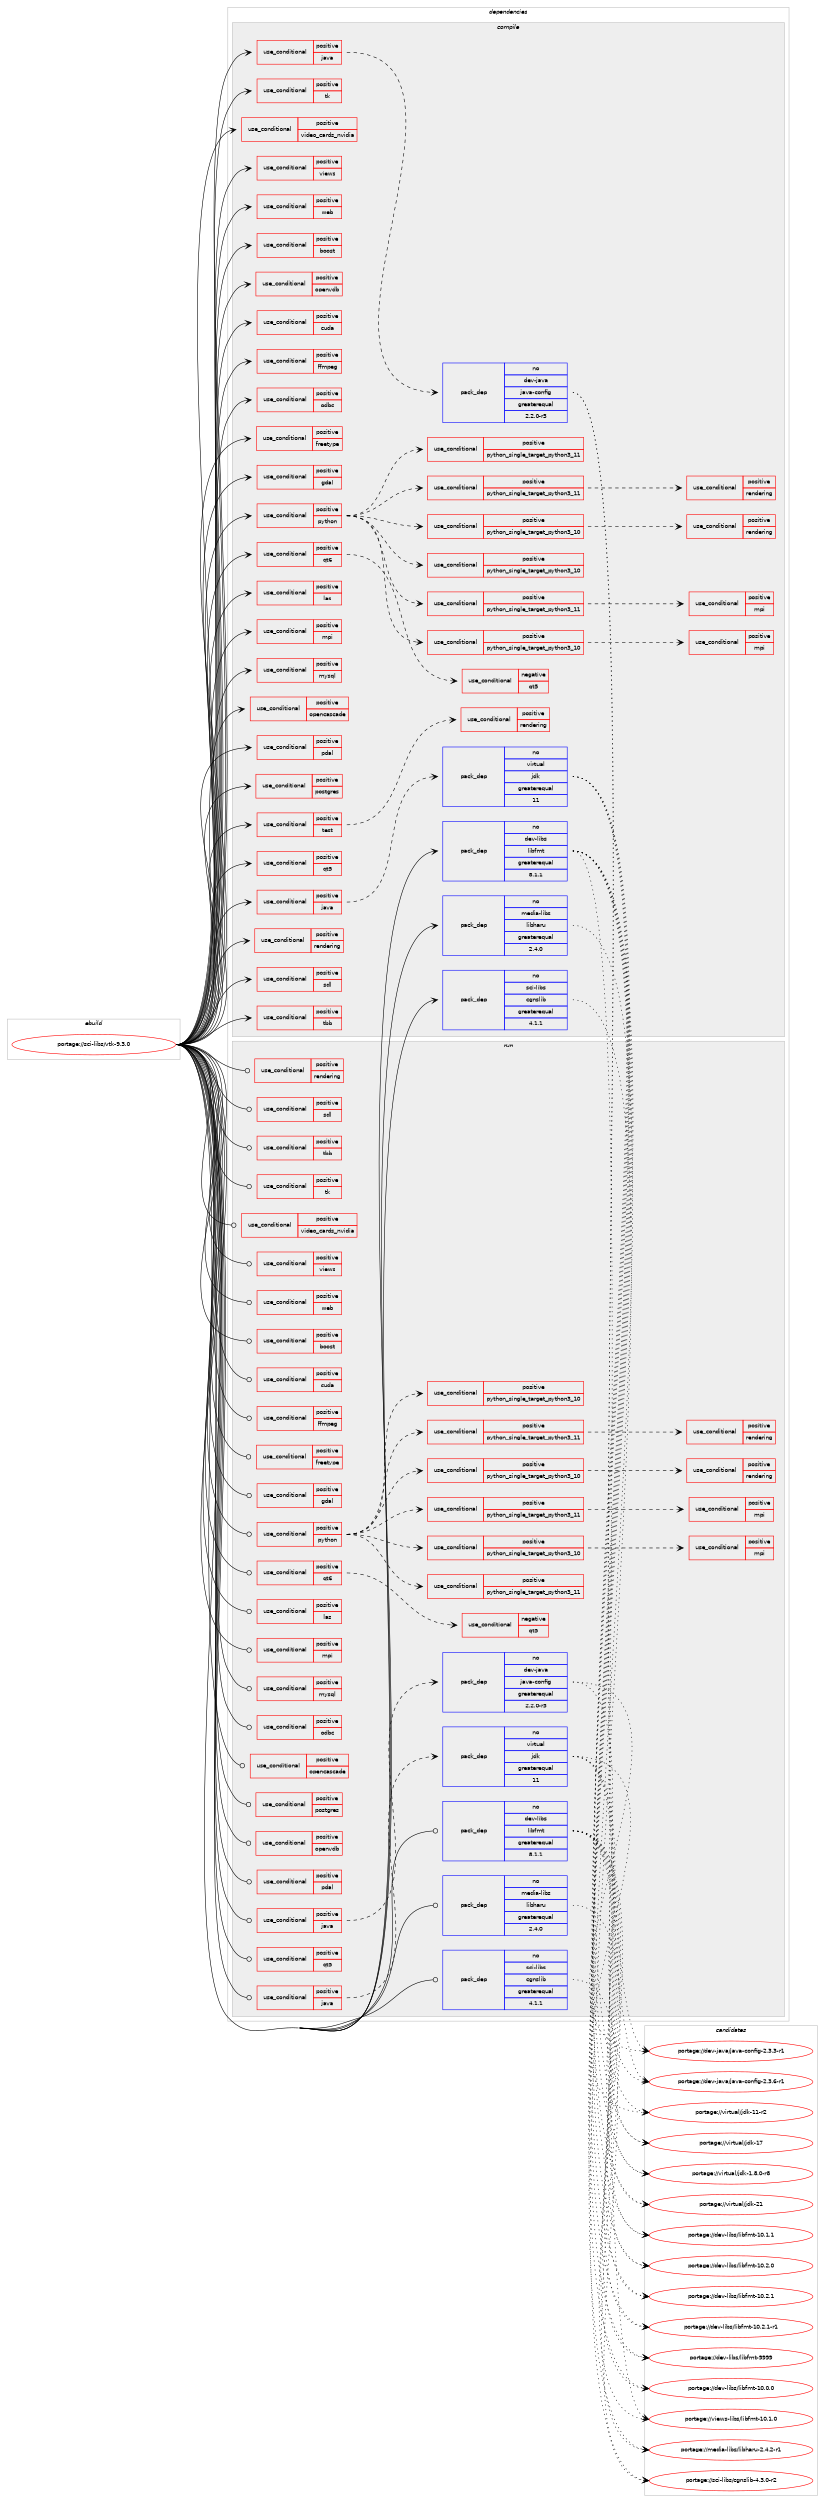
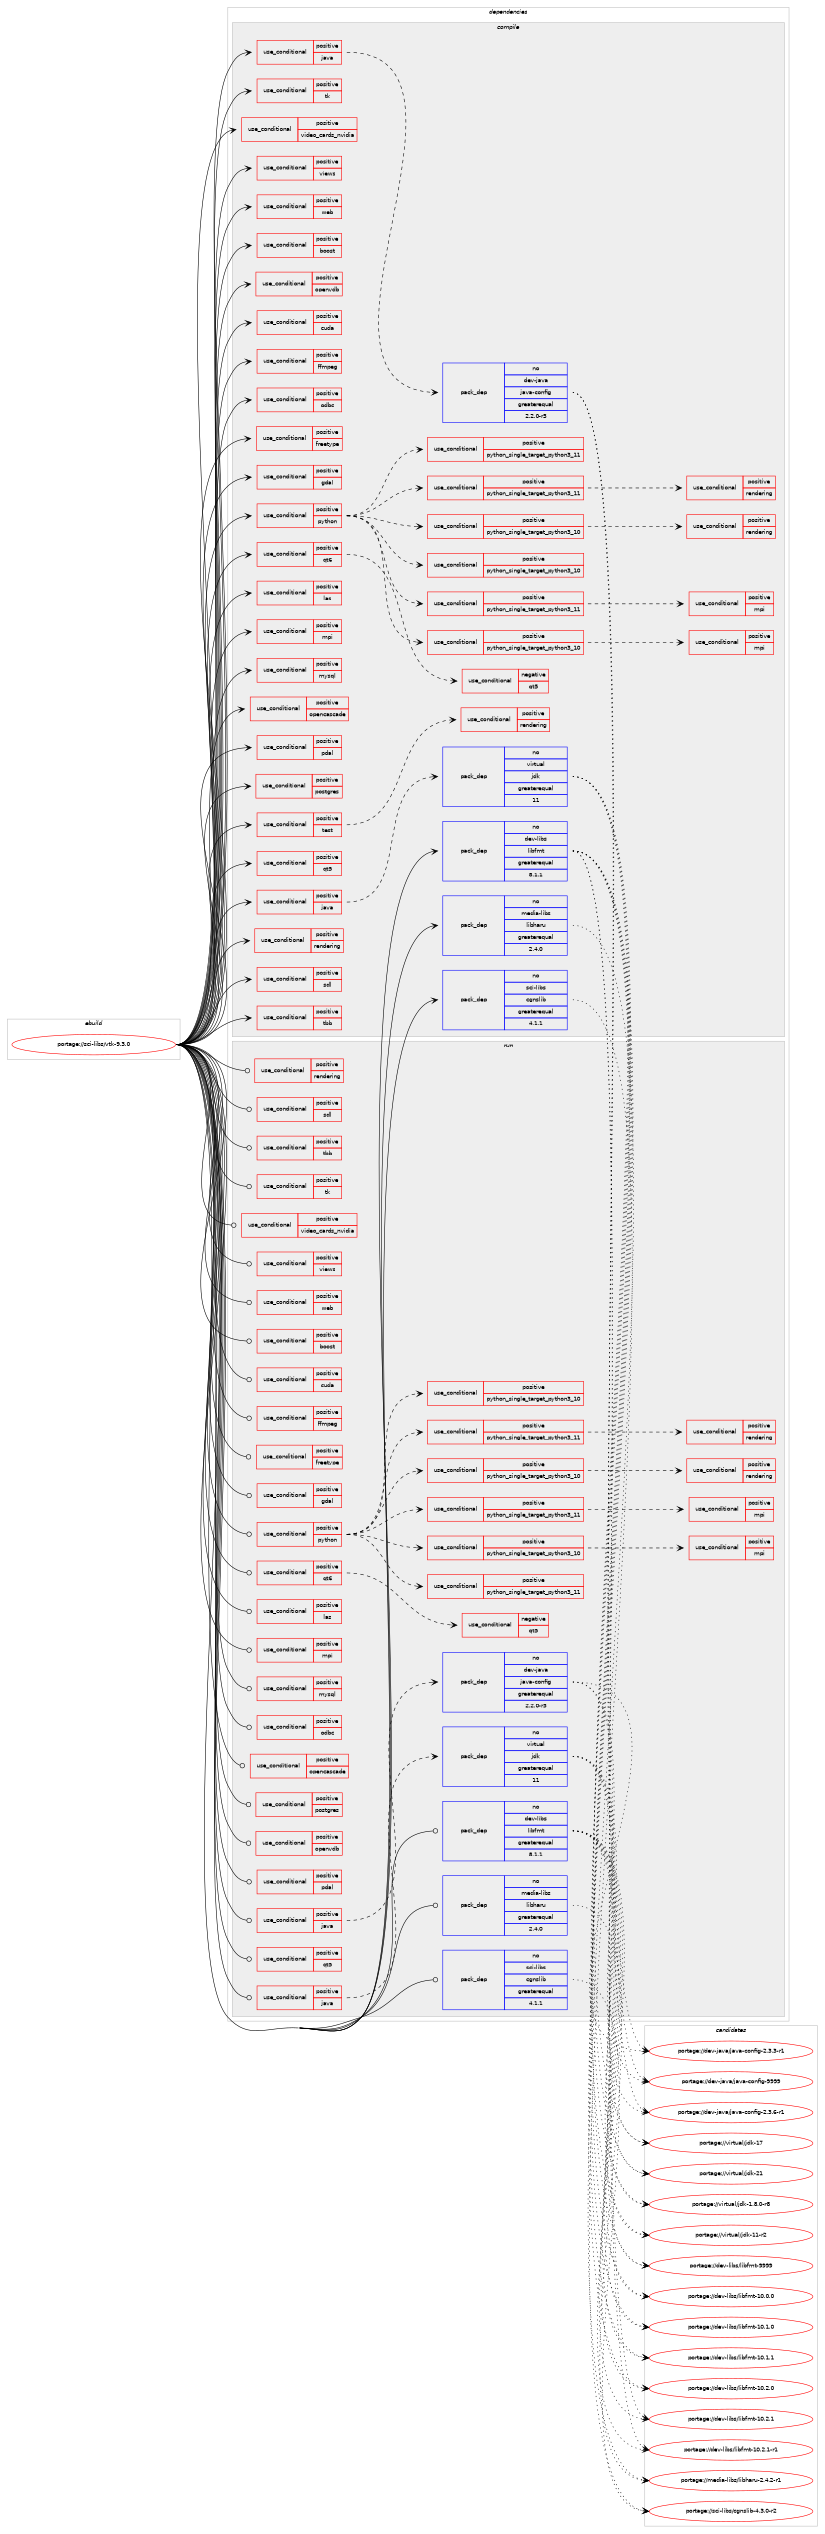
none -> (731, 2082)
(731, 2419) -> (731, 2327)
